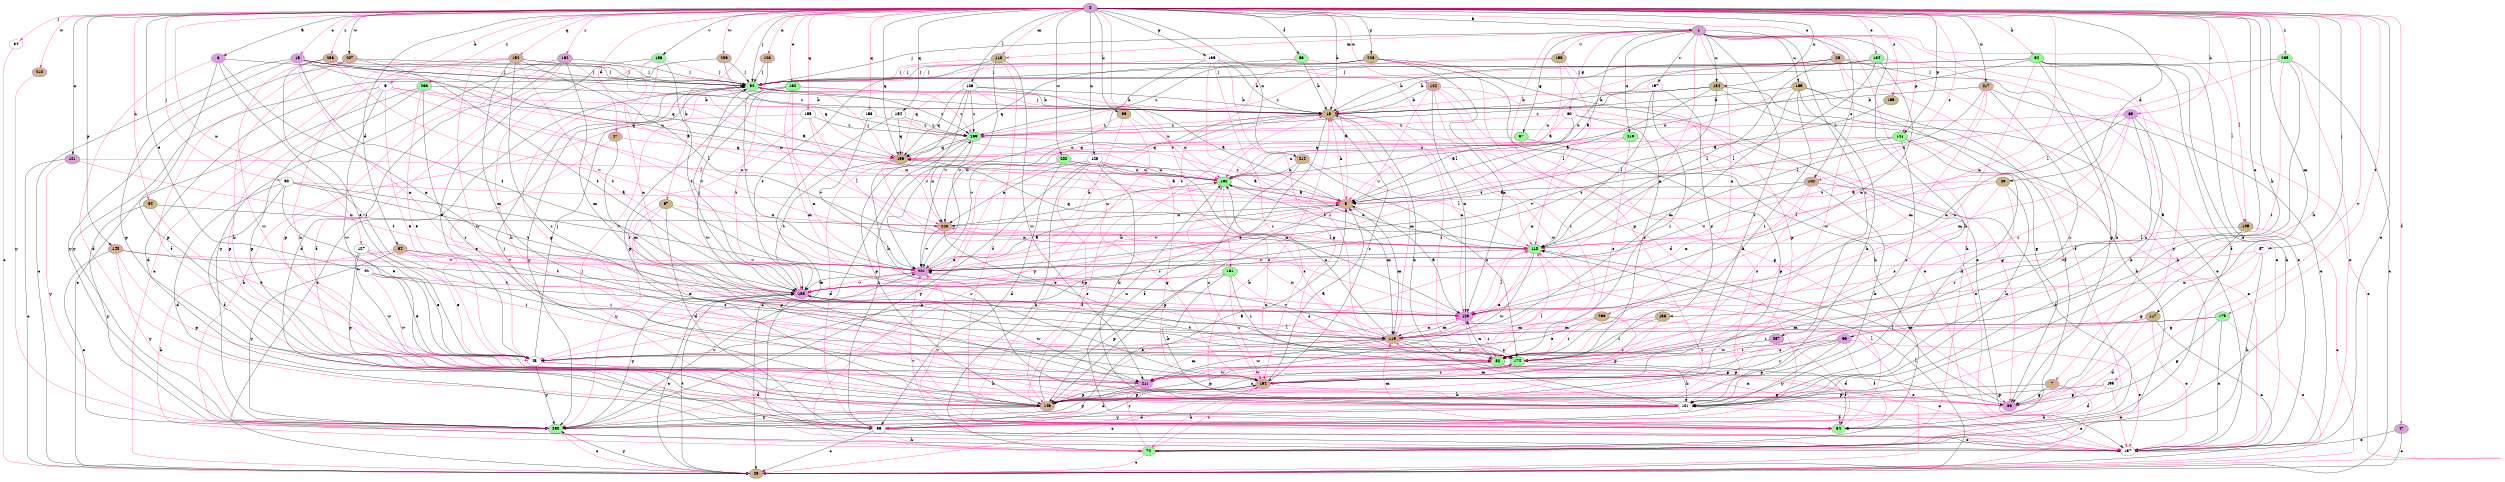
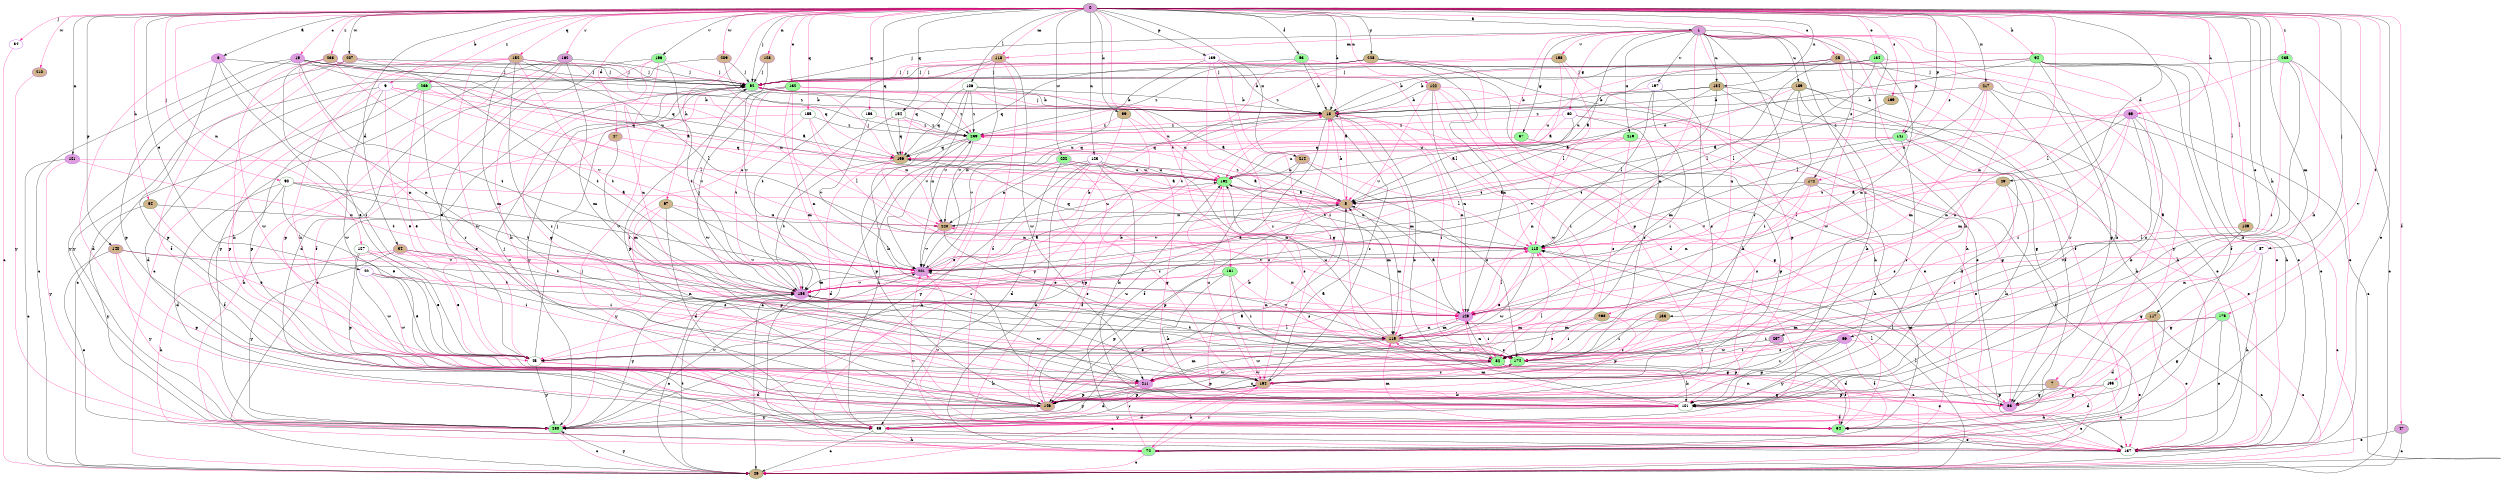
(999, 58) -> (999, 58)
(1900, 137) -> (1900, 137)
(72, 159) -> (72, 159)
(1811, 182) -> (1811, 182)
(2164, 465) -> (2164, 465)
